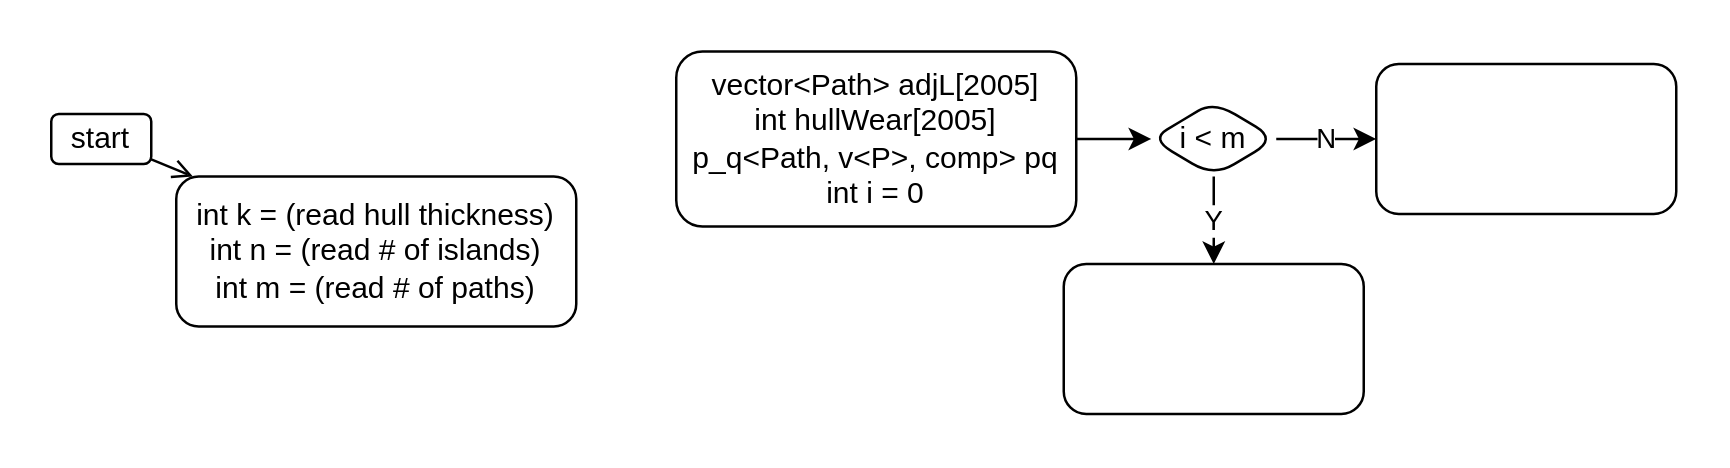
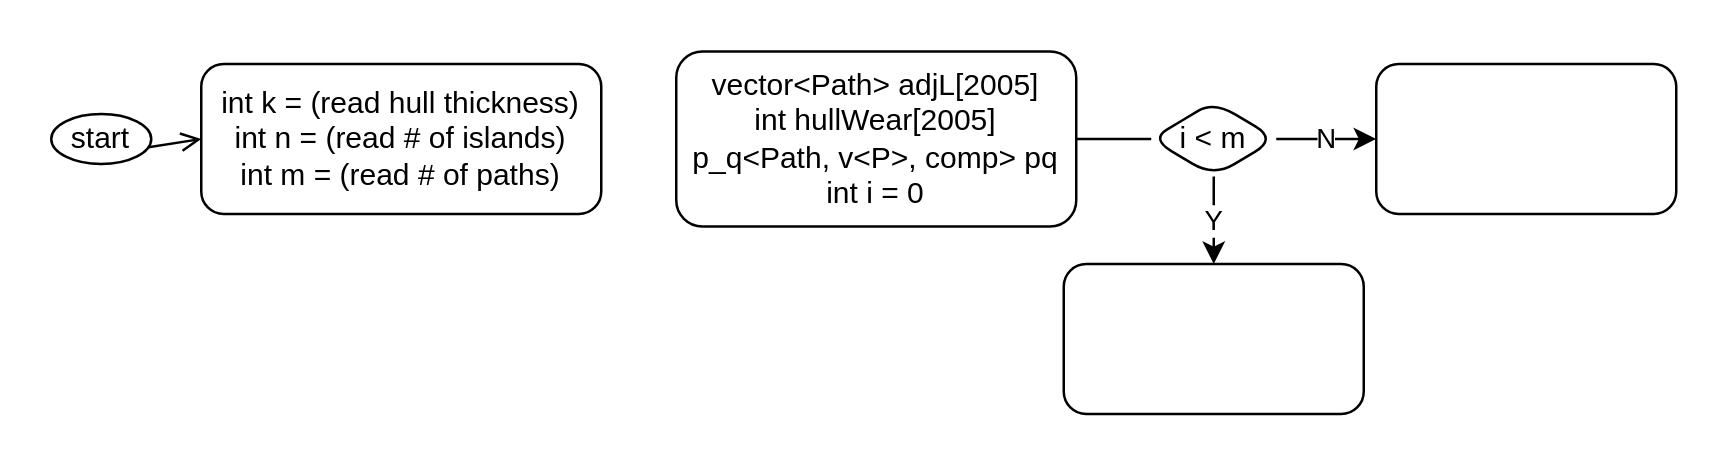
(101, 139) -> (101, 139)
(1133, 139) -> (1141, 139)
(376, 251) -> (401, 139)
